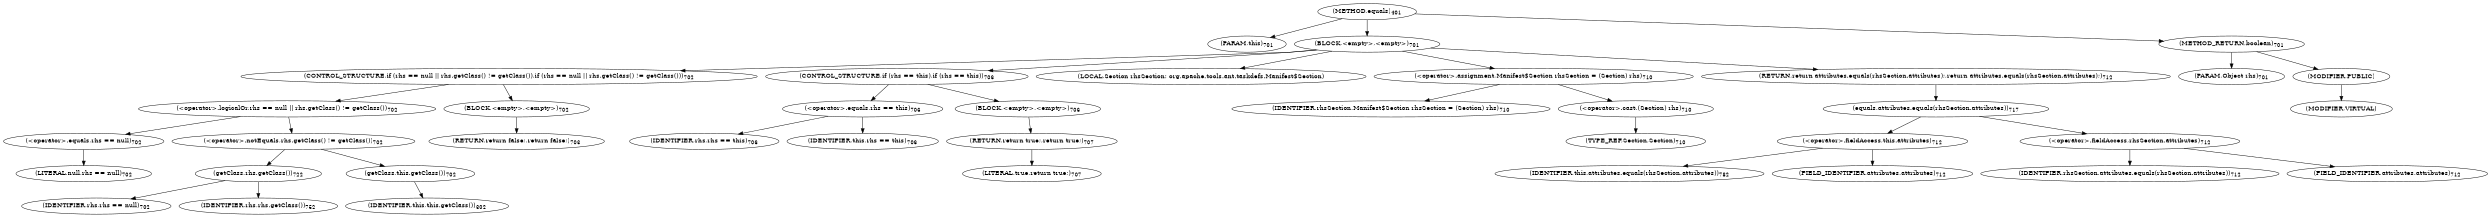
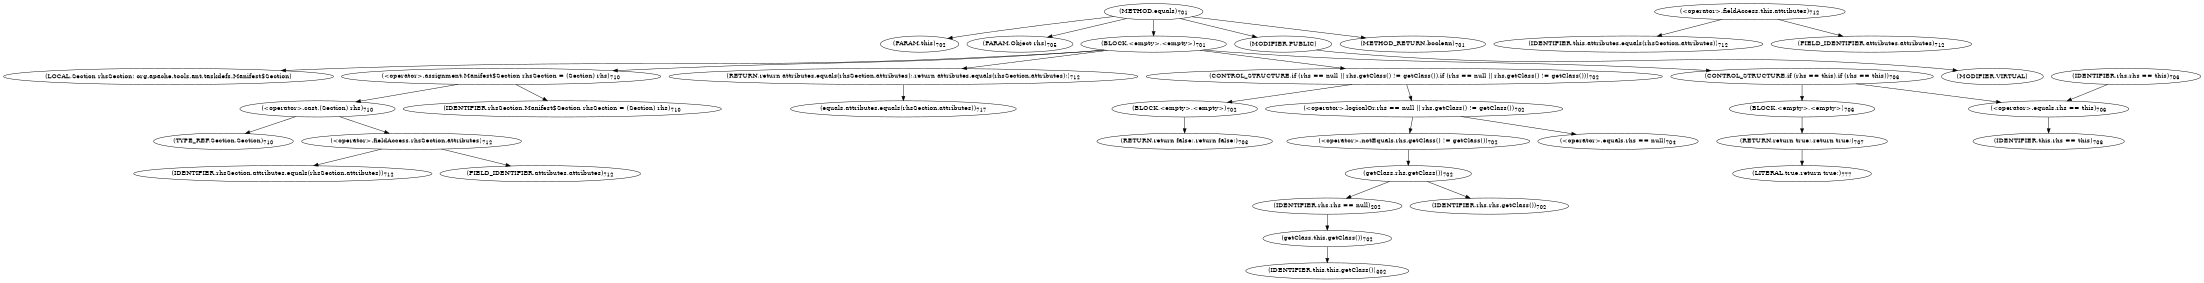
(1396, 11) -> (1183, 11)
(1268, 43) -> (941, 43)
(2232, 58) -> (1089, 27)
(2285, 60) -> (1216, 27)
(2264, 76) -> (1052, 43)
(1906, 124) -> none
(785, 125) -> (2090, 92)
(2031, 125) -> (362, 124)
(137, 141) -> (1671, 141)
(351, 157) -> (1327, 220)
(298, 173) -> (1448, 173)
(1076, 173) -> (1847, 173)
(1724, 173) -> (1723, 43)
(84, 174) -> none
(145, 205) -> (1376, 205)
(311, 205) -> (1542, 205)
